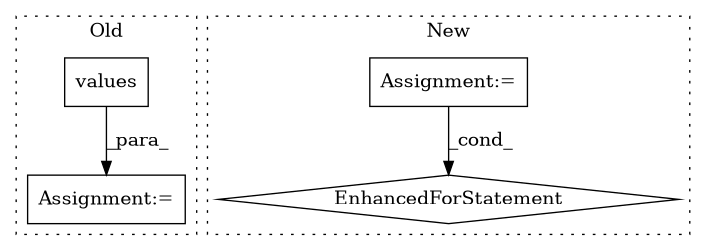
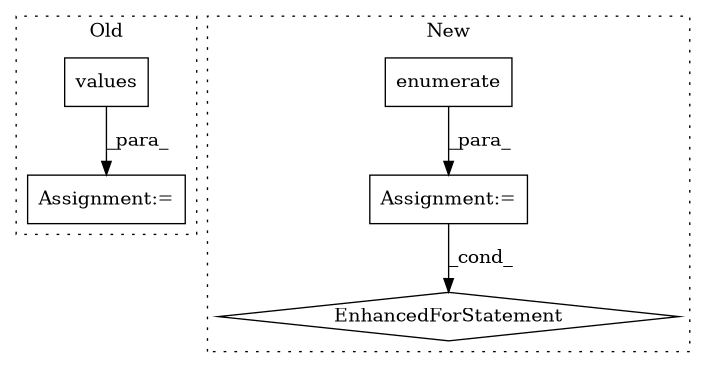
none -> (449, 82)
